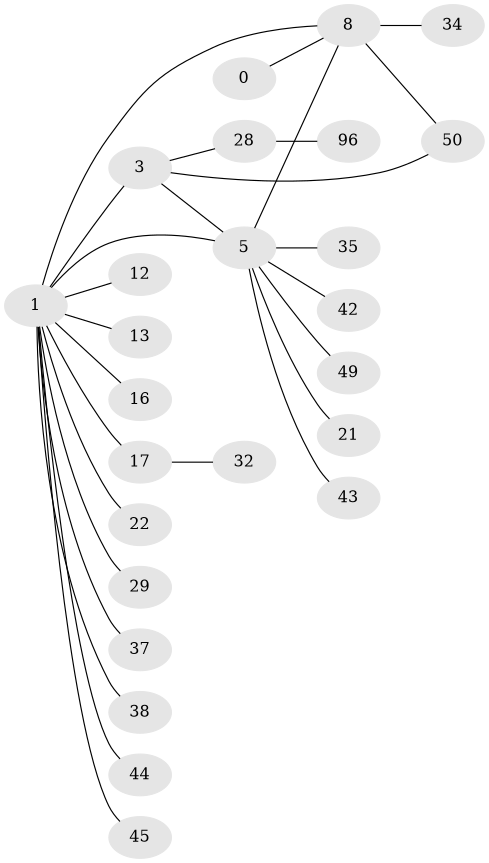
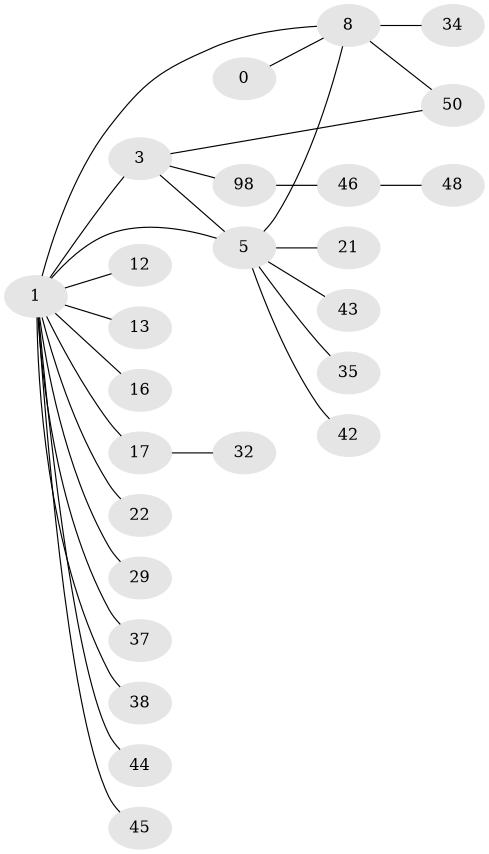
(244, 141) -> (244, 185)
(349, 141) -> (349, 185)
none -> (453, 185)
(349, 373) -> none
